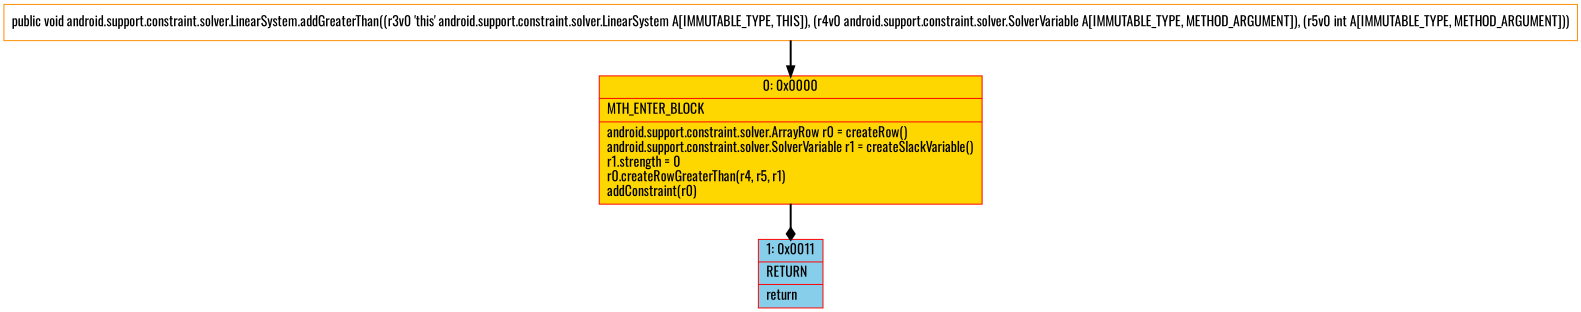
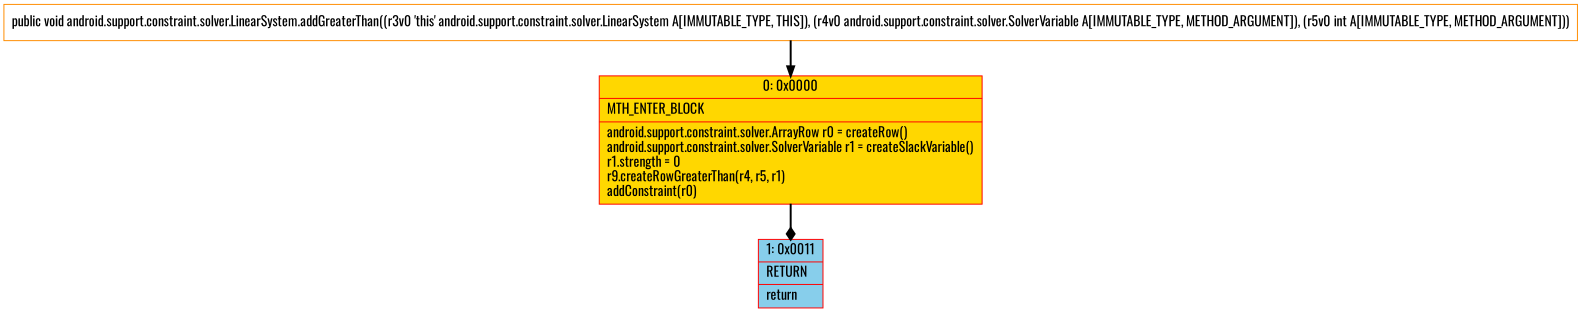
(697, 177) -> (696, 177)
